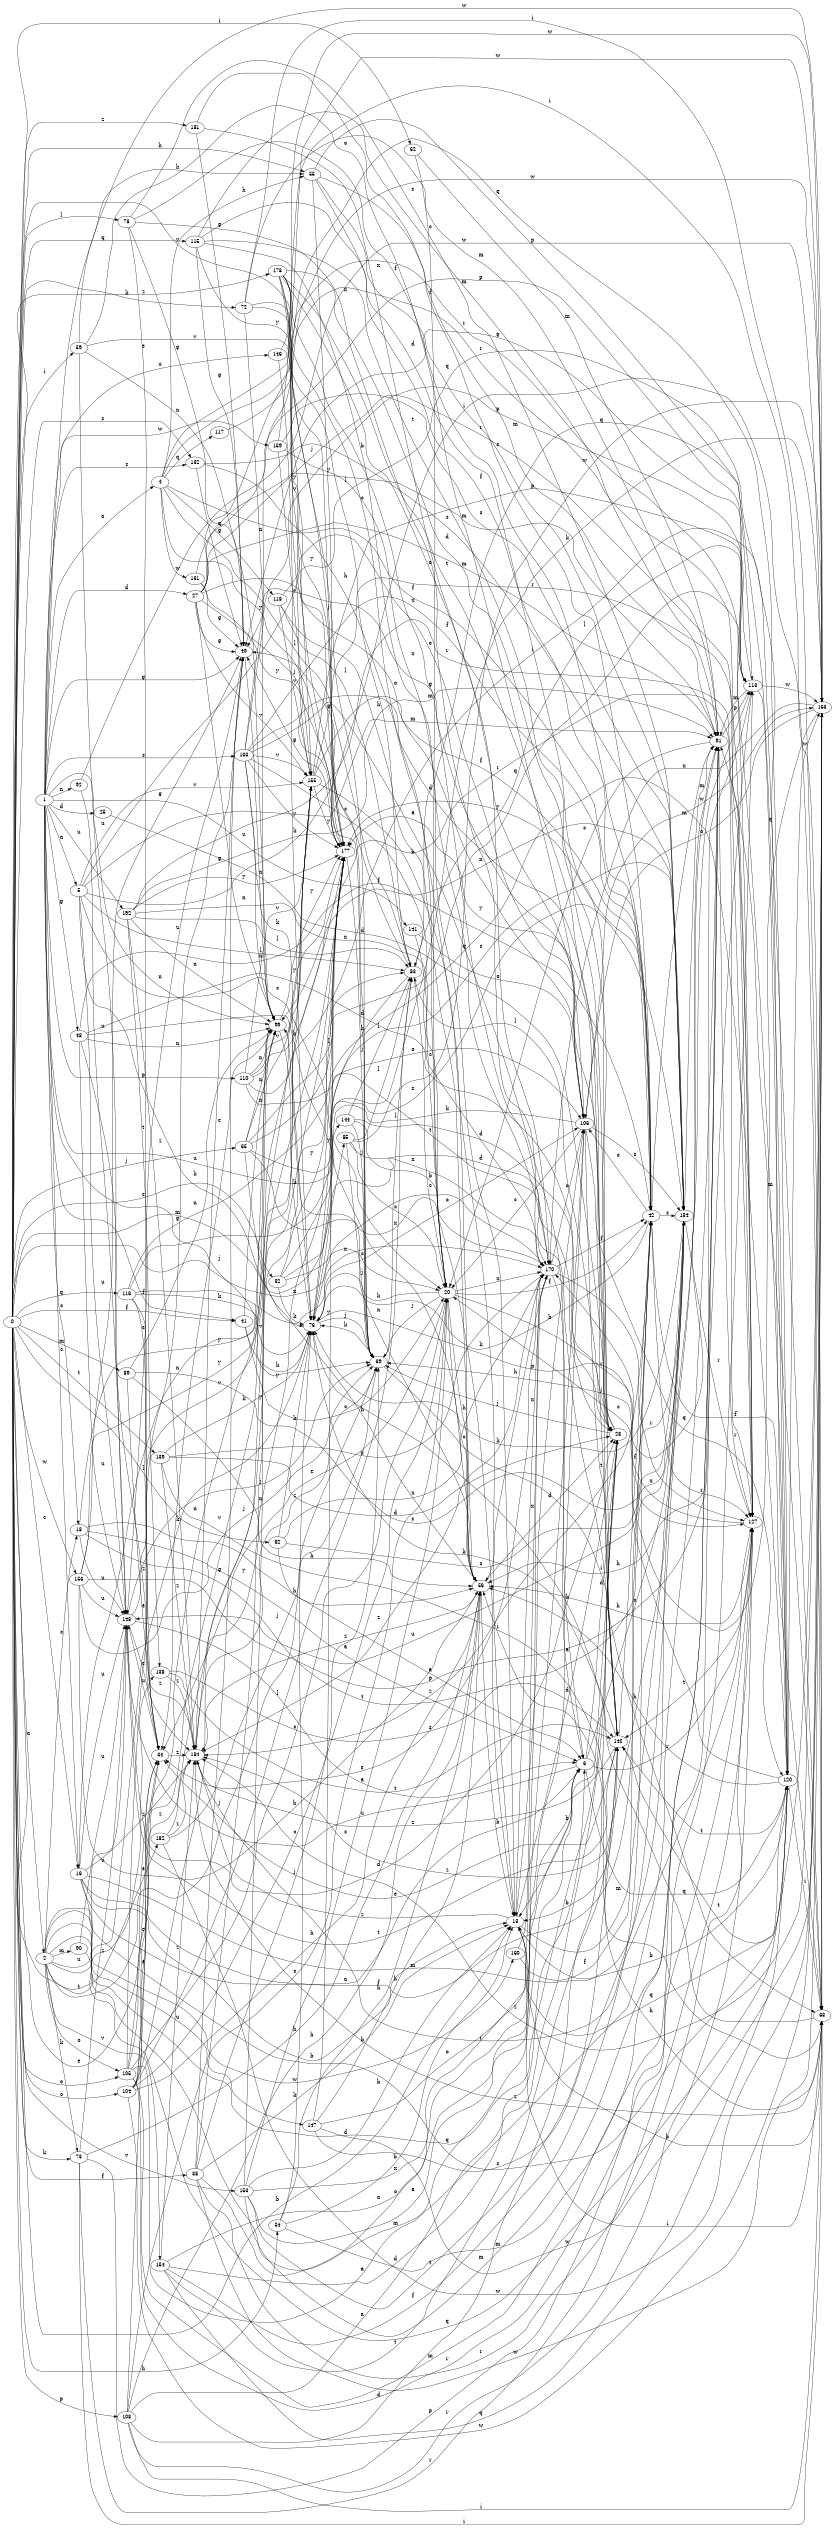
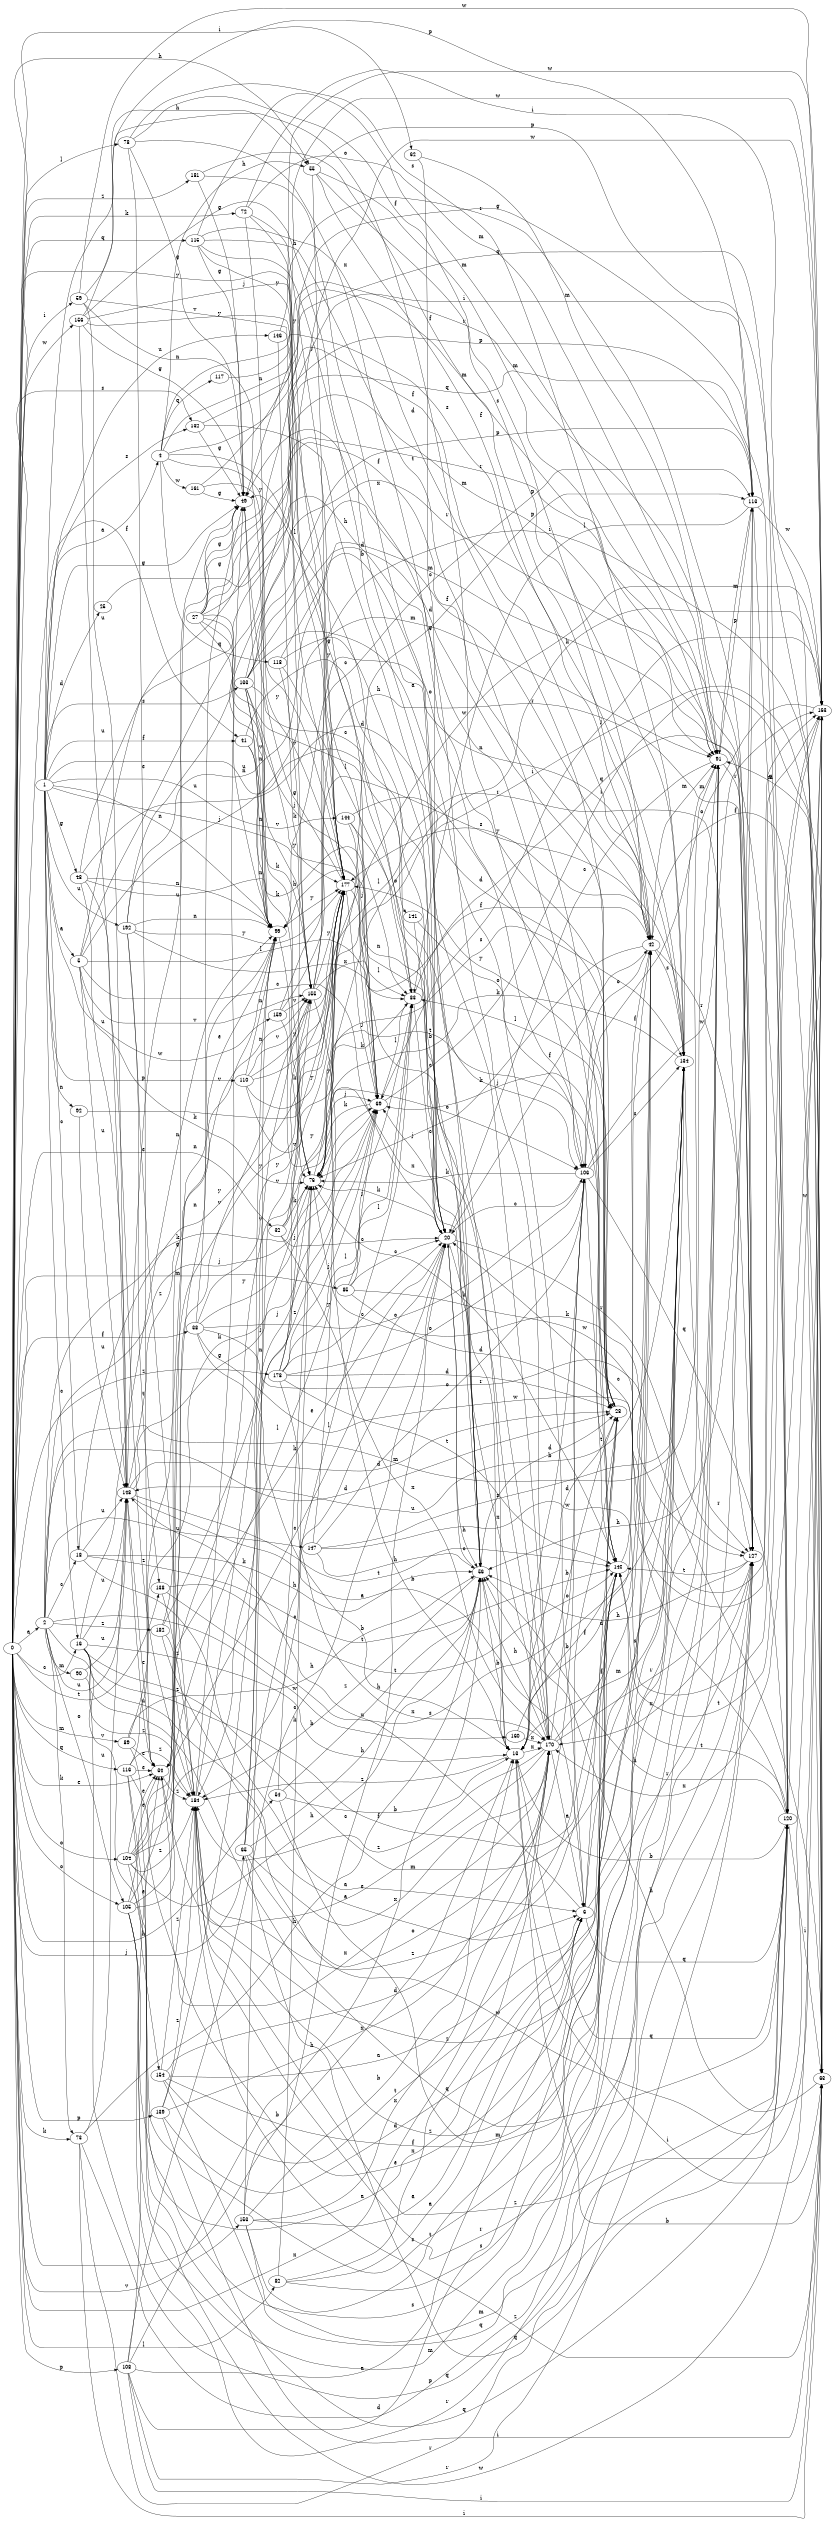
(61, 638) -> none
(269, 942) -> (373, 977)
(79, 1373) -> (79, 2118)
